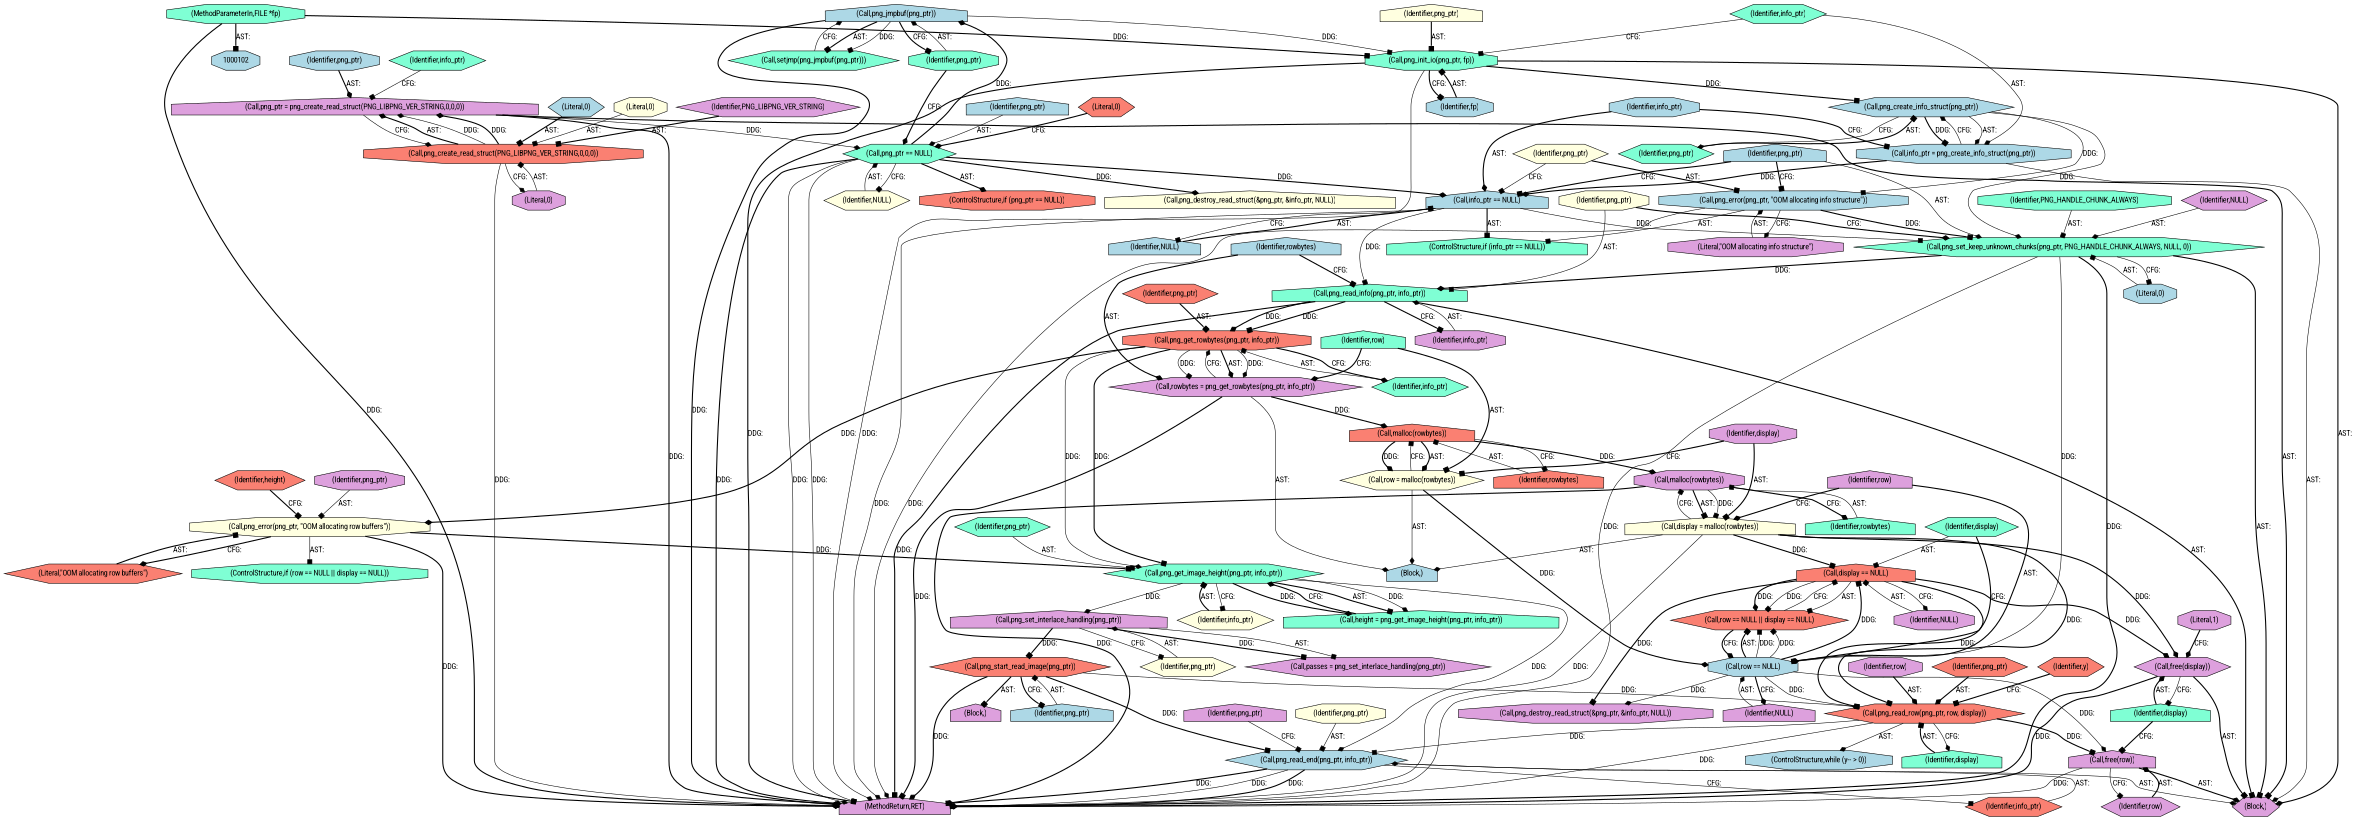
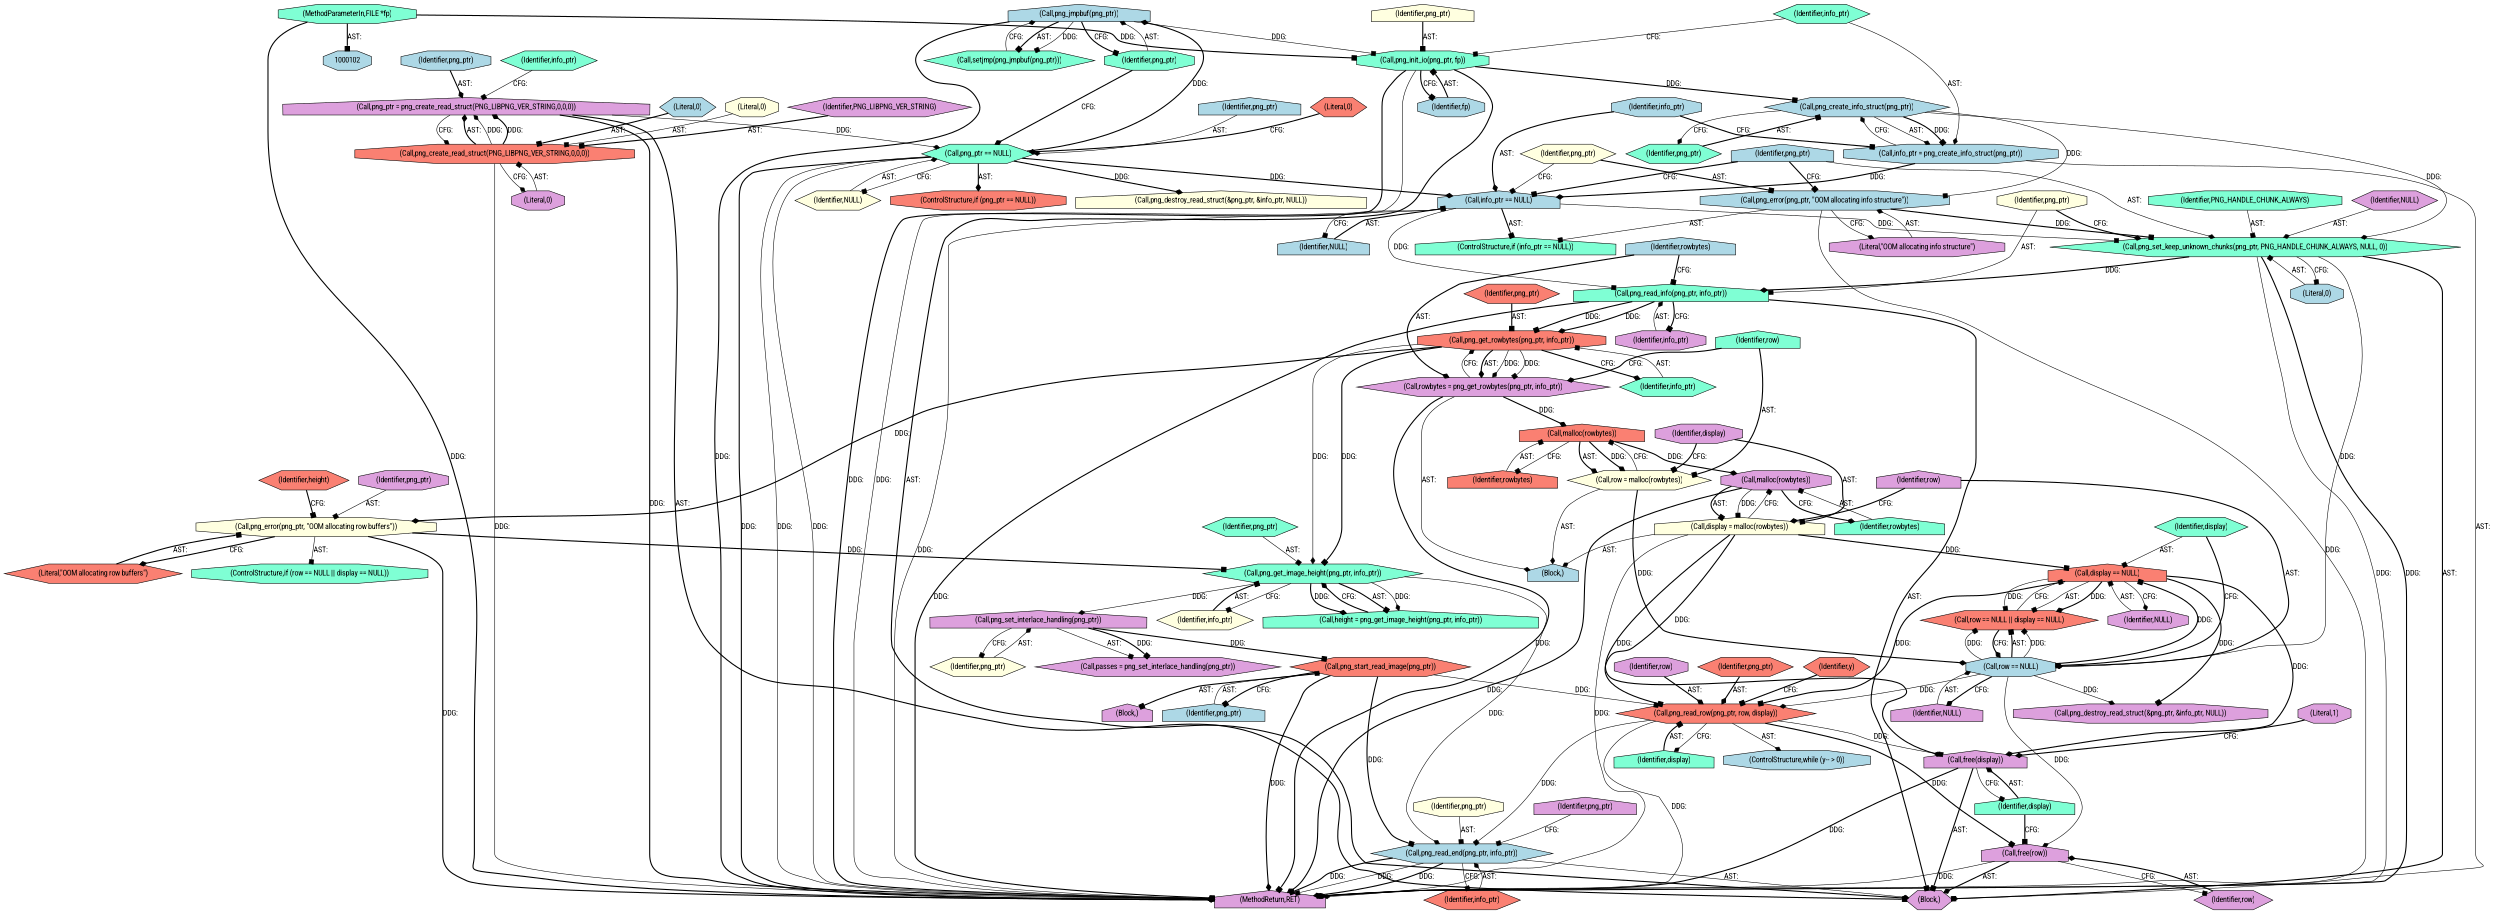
(2182, 667) -> (1976, 760)
none -> (1858, 736)
